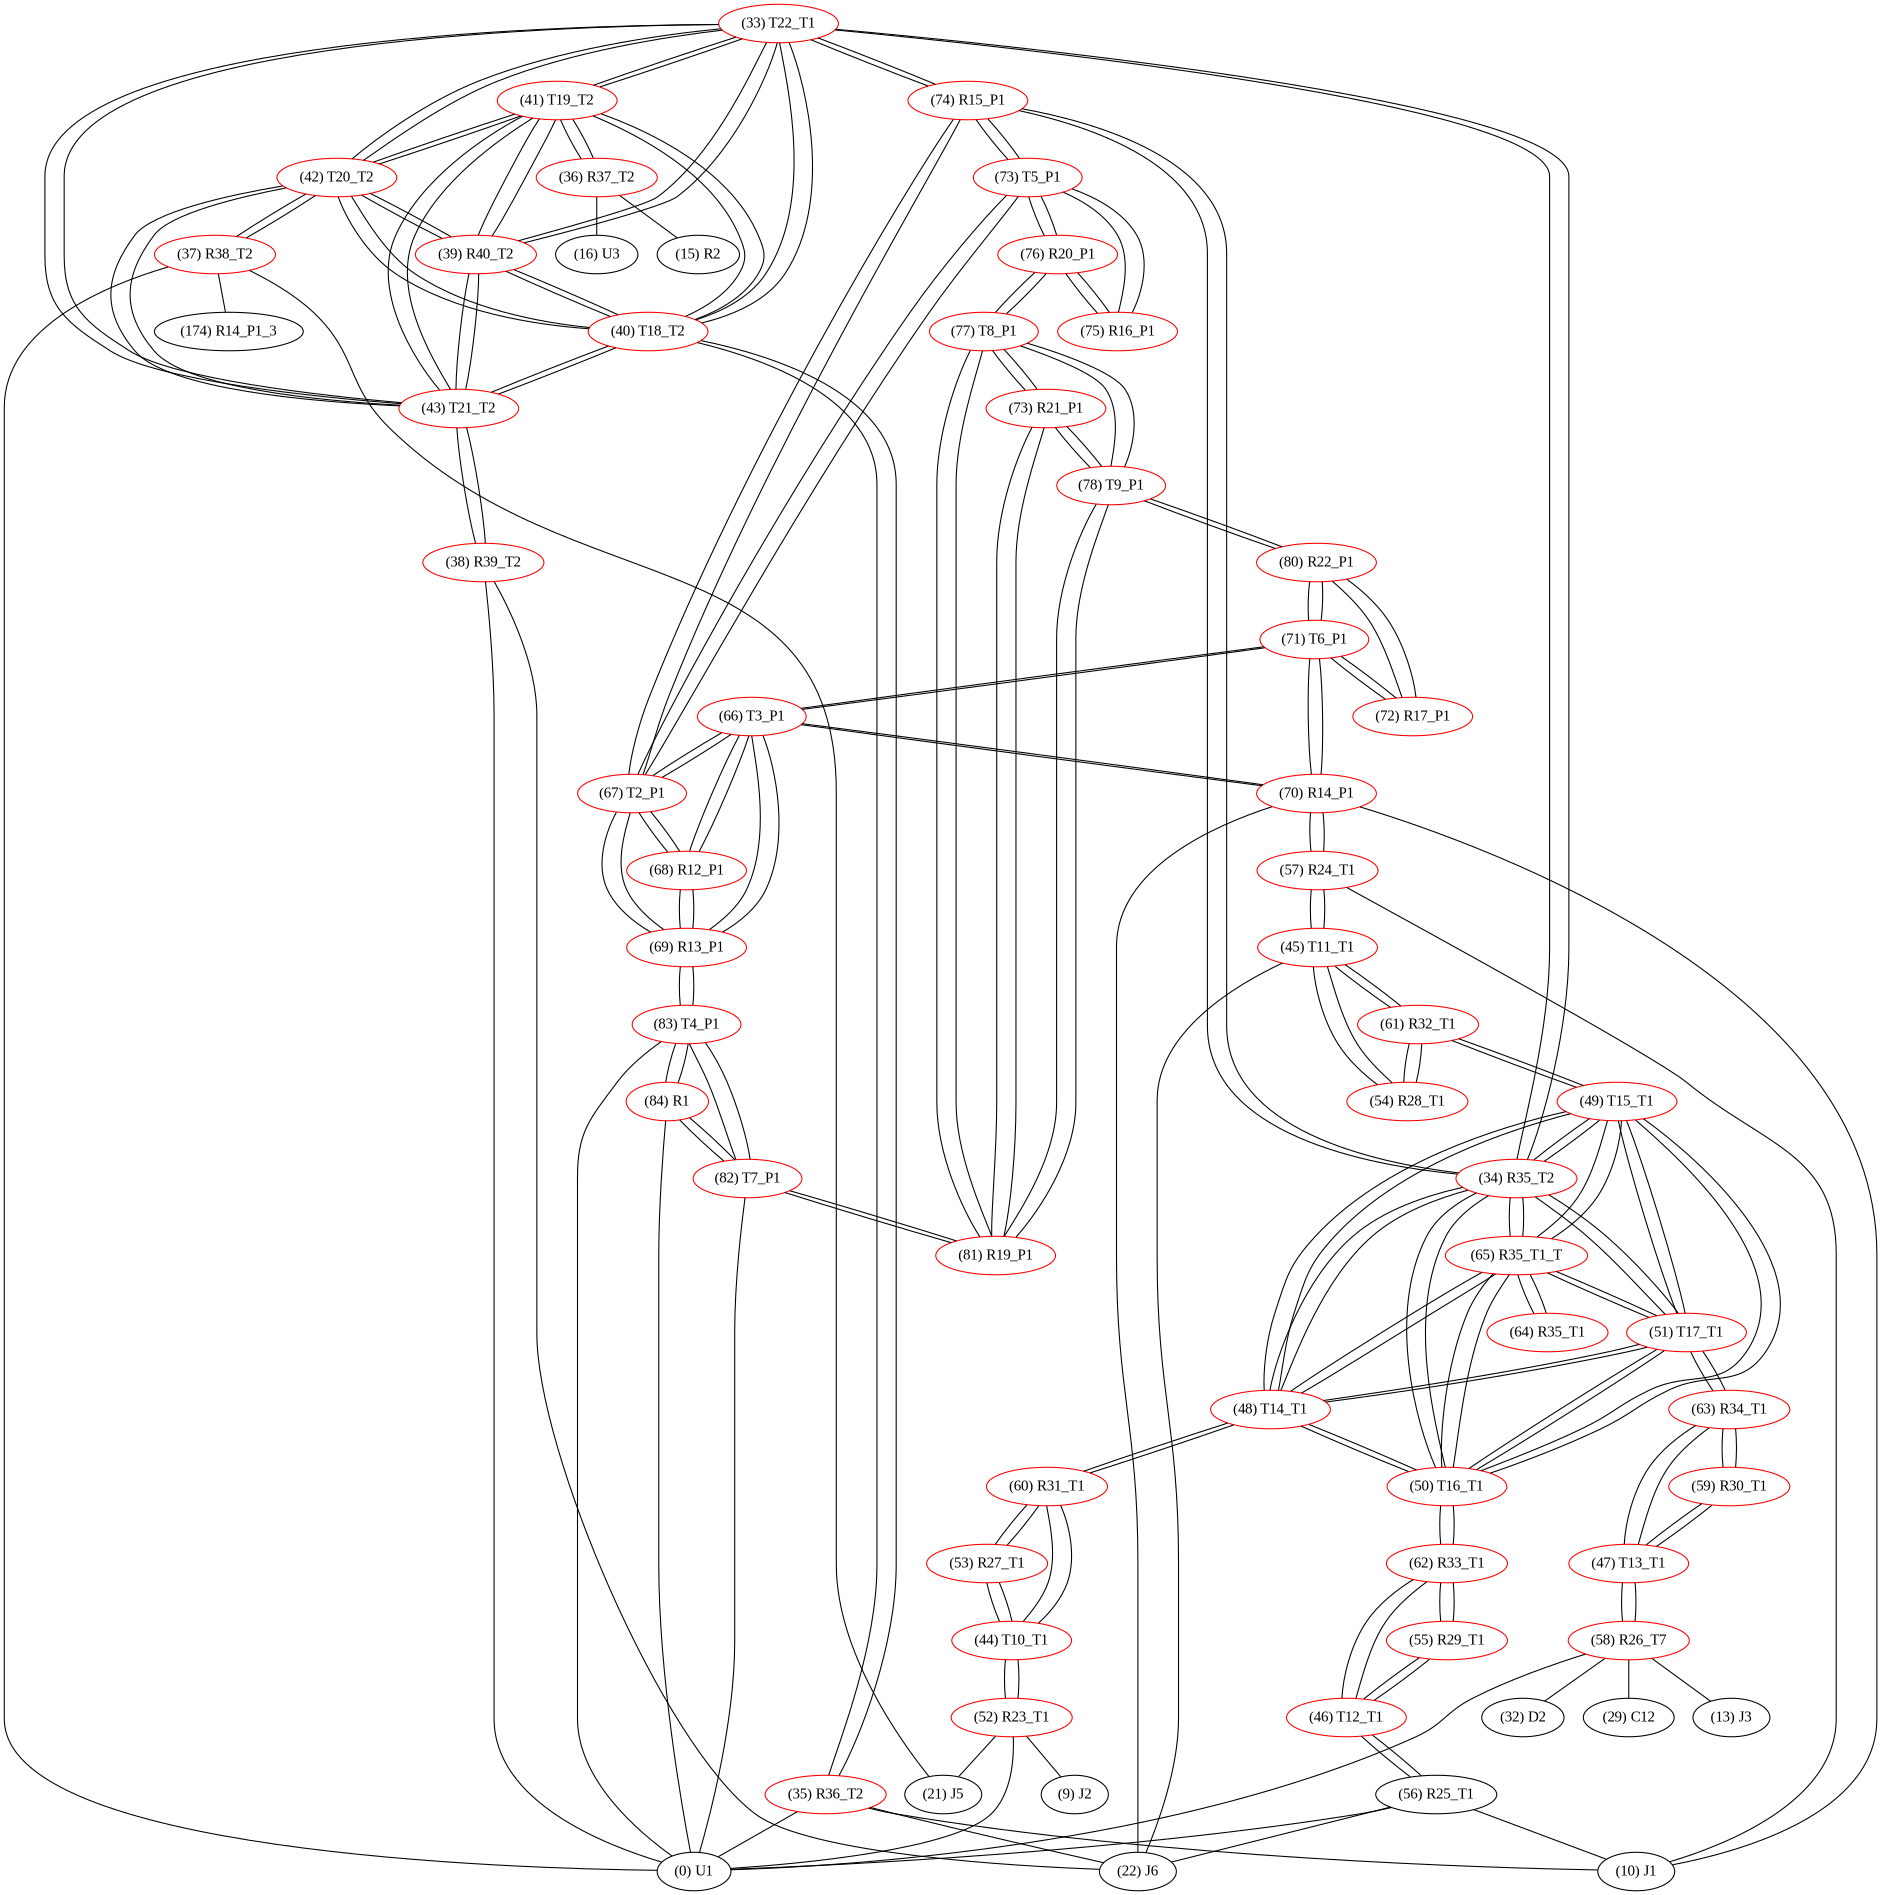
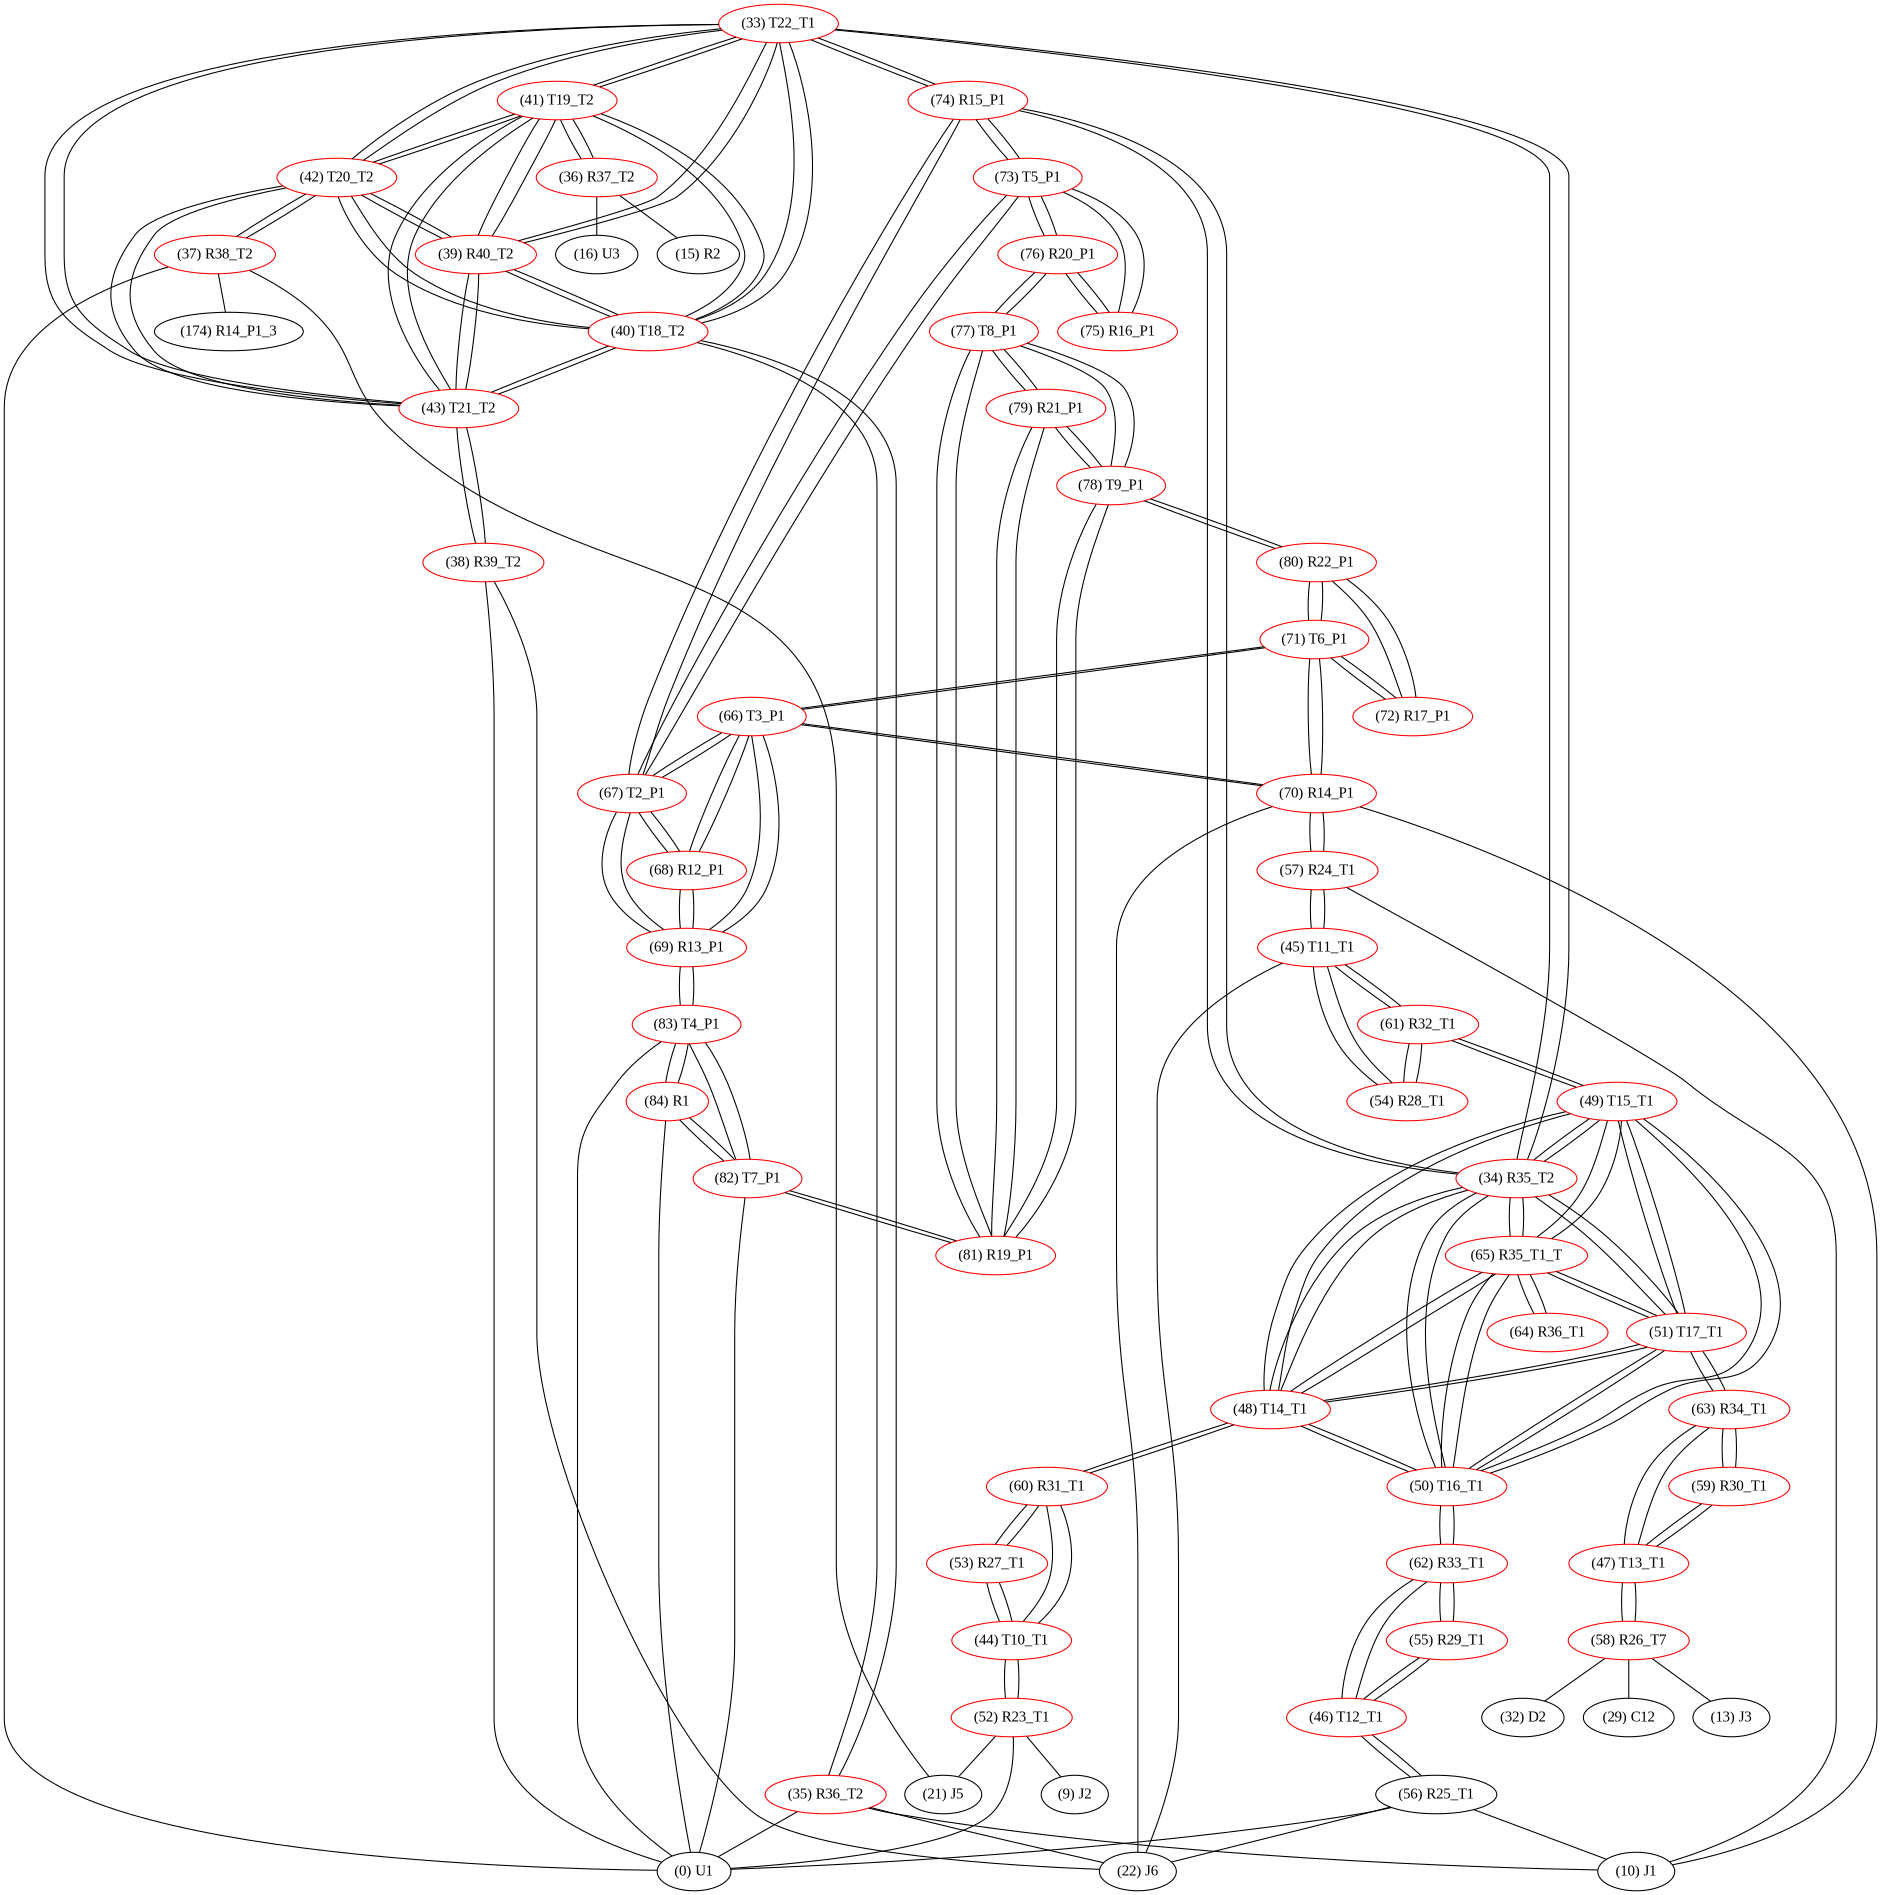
(1046, 409) -> (1046, 409)
(1547, 1333) -> (1547, 1333)
(1173, 1815) -> none
